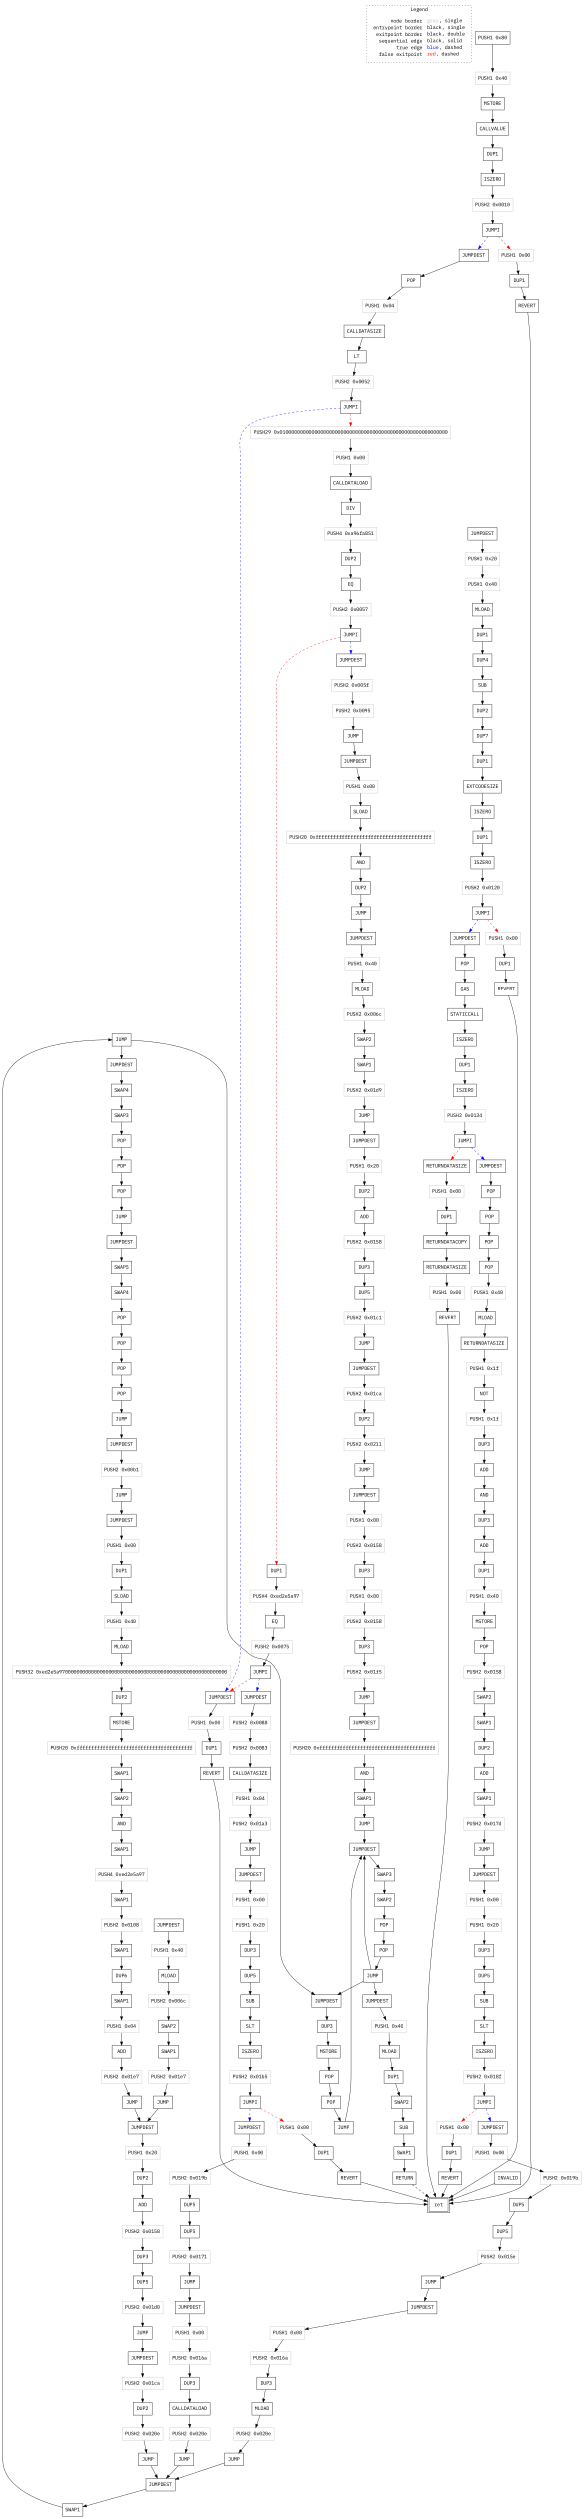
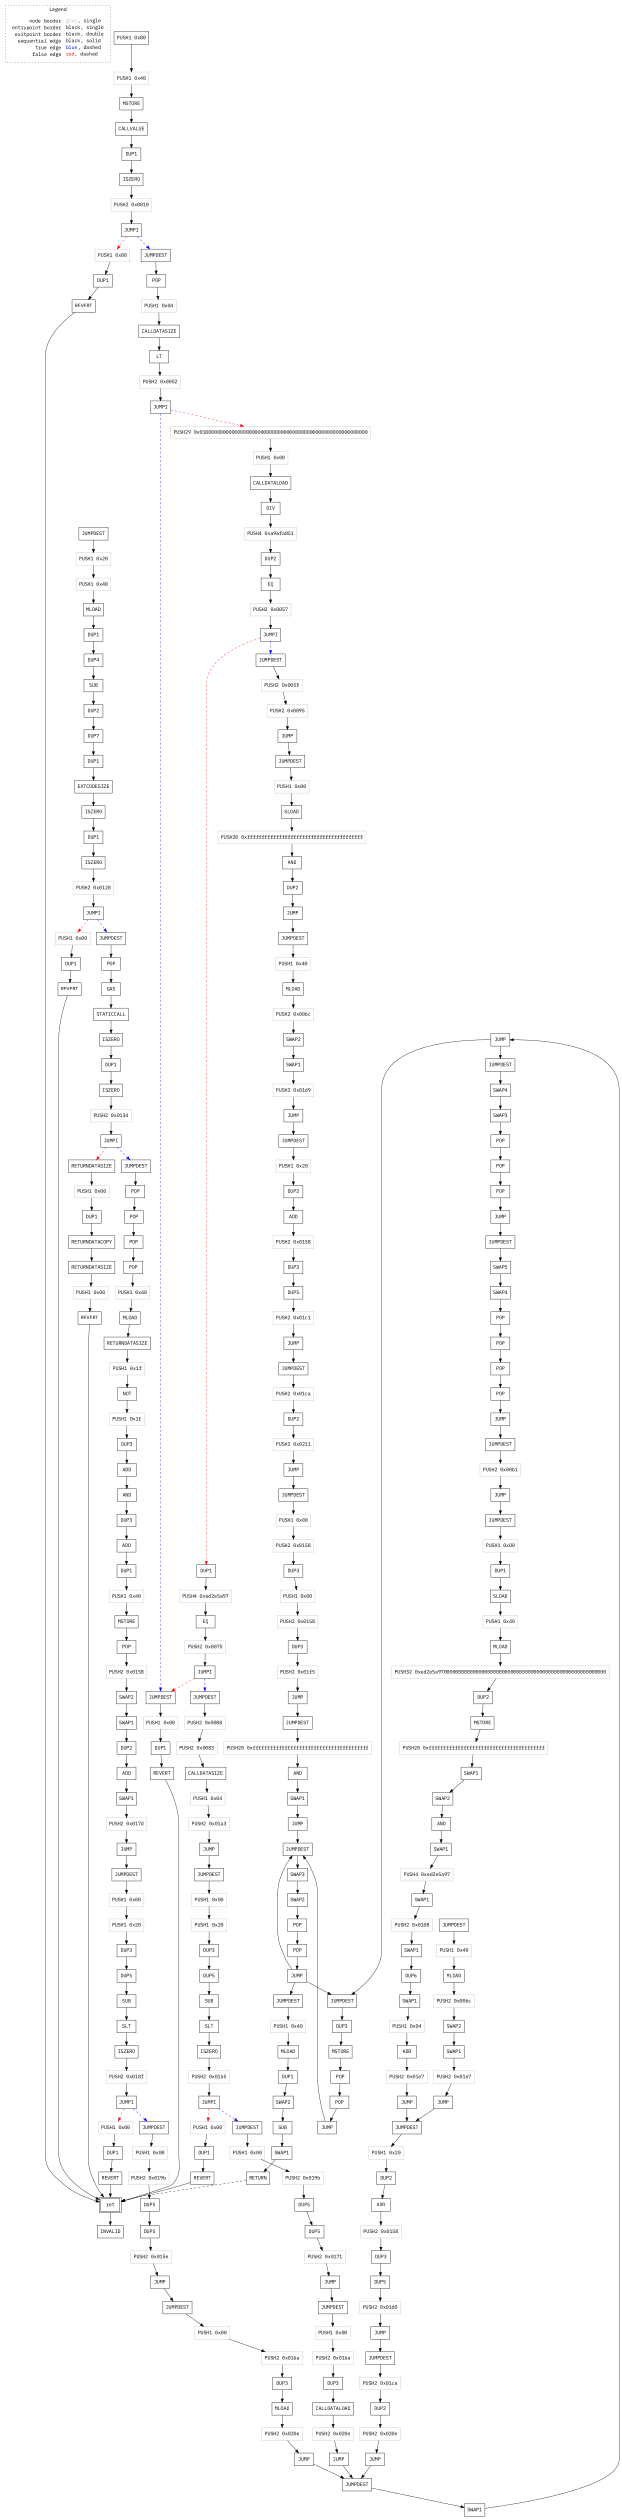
(402, 54) -> (48, 54)
(474, 2191) -> (110, 2217)
